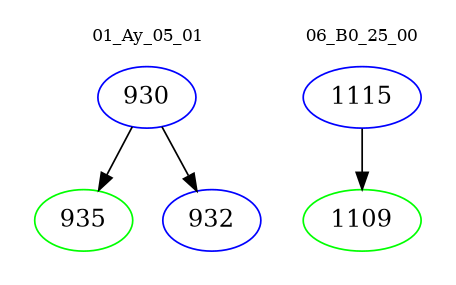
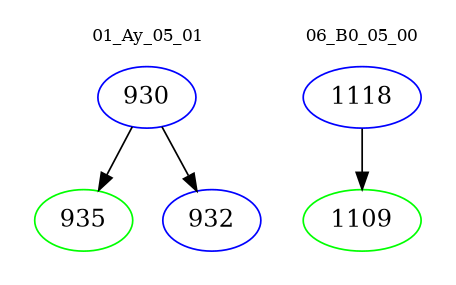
(362, 37) -> (362, 37)
(362, 97) -> (362, 97)
